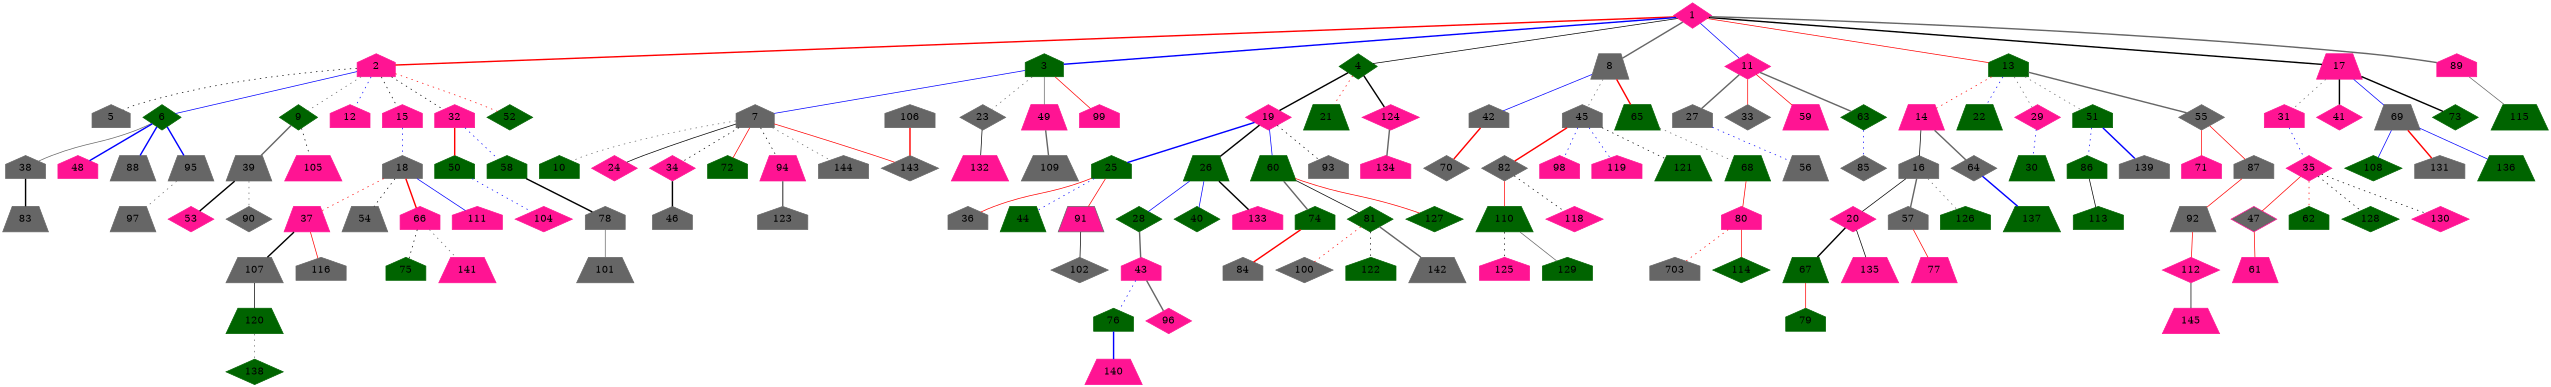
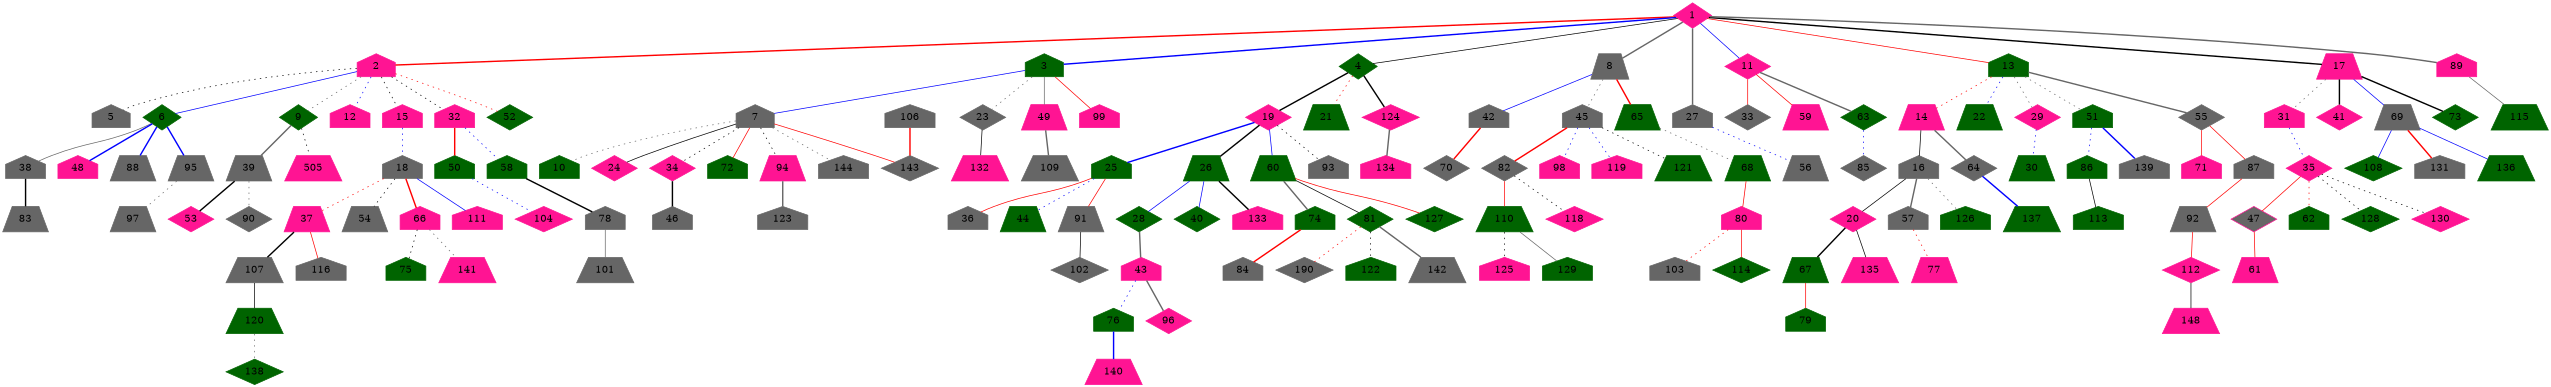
(1720, 92) -> (1693, 66)
(313, 168) -> (313, 168)
(1081, 219) -> (1081, 219)
(1921, 243) -> (1921, 243)
(1304, 270) -> (1304, 270)
(1675, 270) -> (1675, 270)
(2191, 321) -> (2191, 321)
